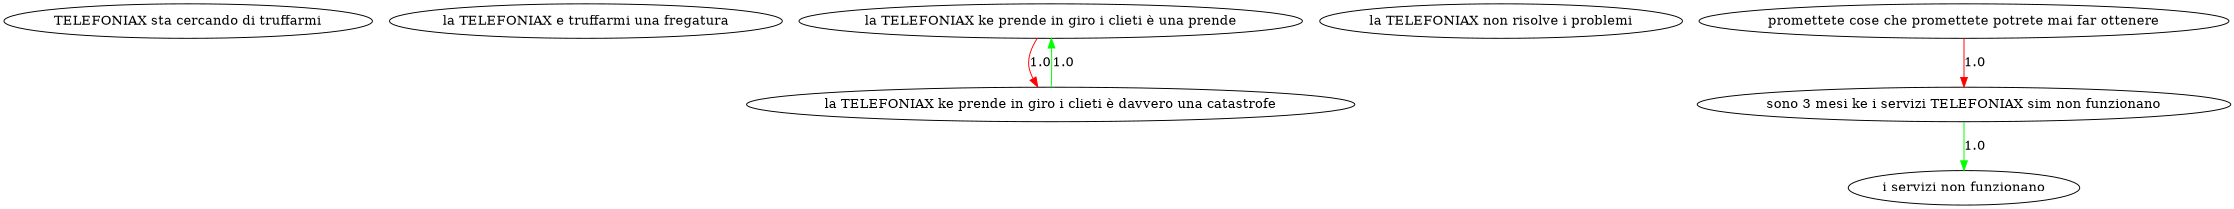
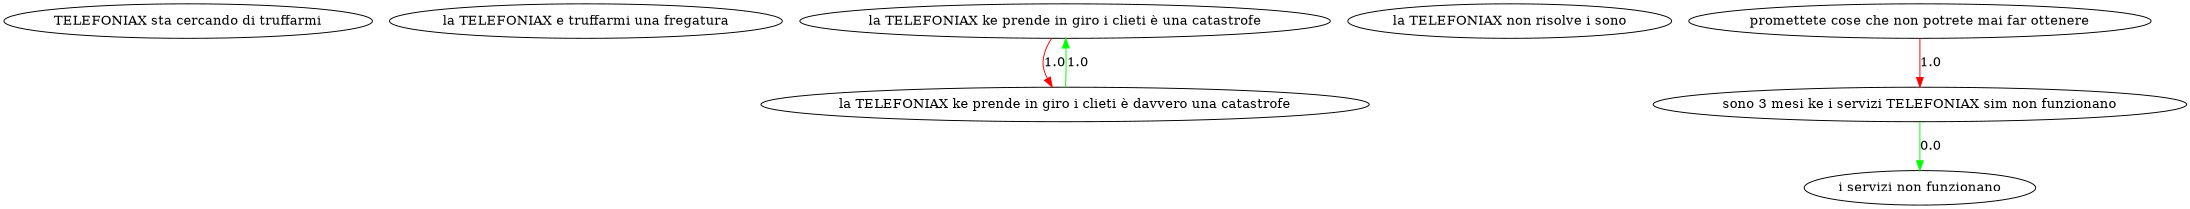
(1051, 21) -> (1065, 21)
(1501, 21) -> (1510, 21)
(1964, 21) -> (1920, 21)
(1975, 146) -> (1931, 146)
